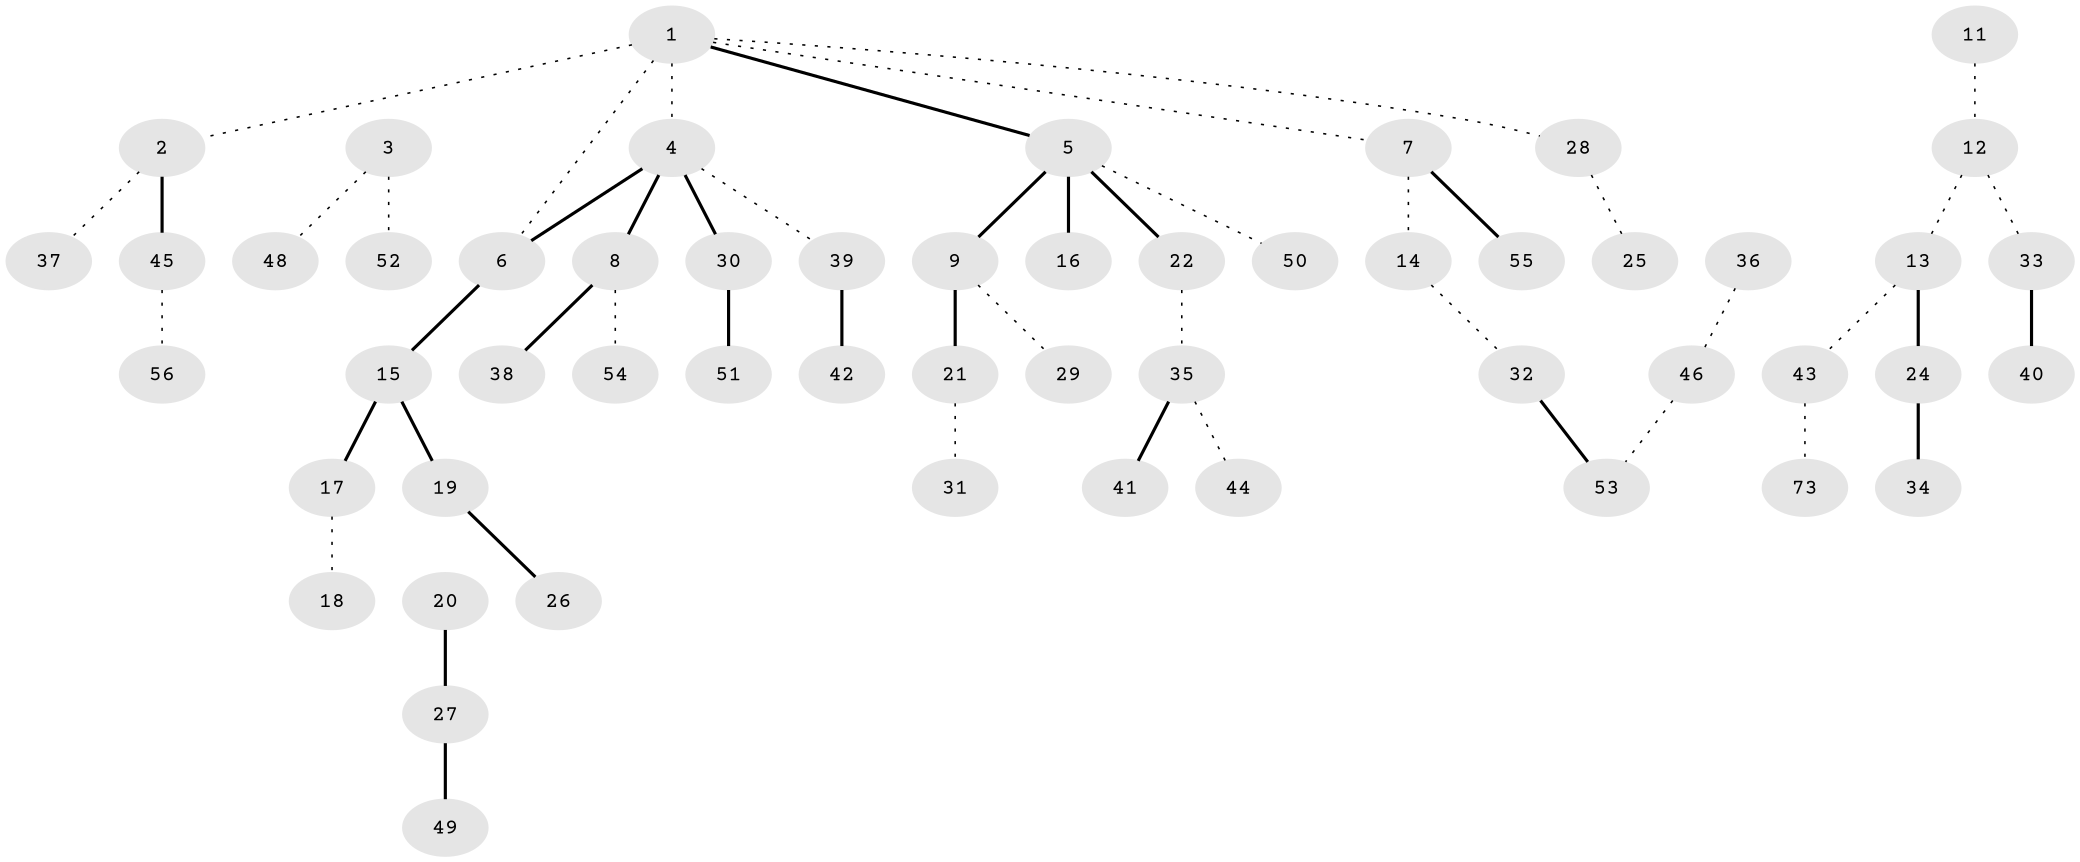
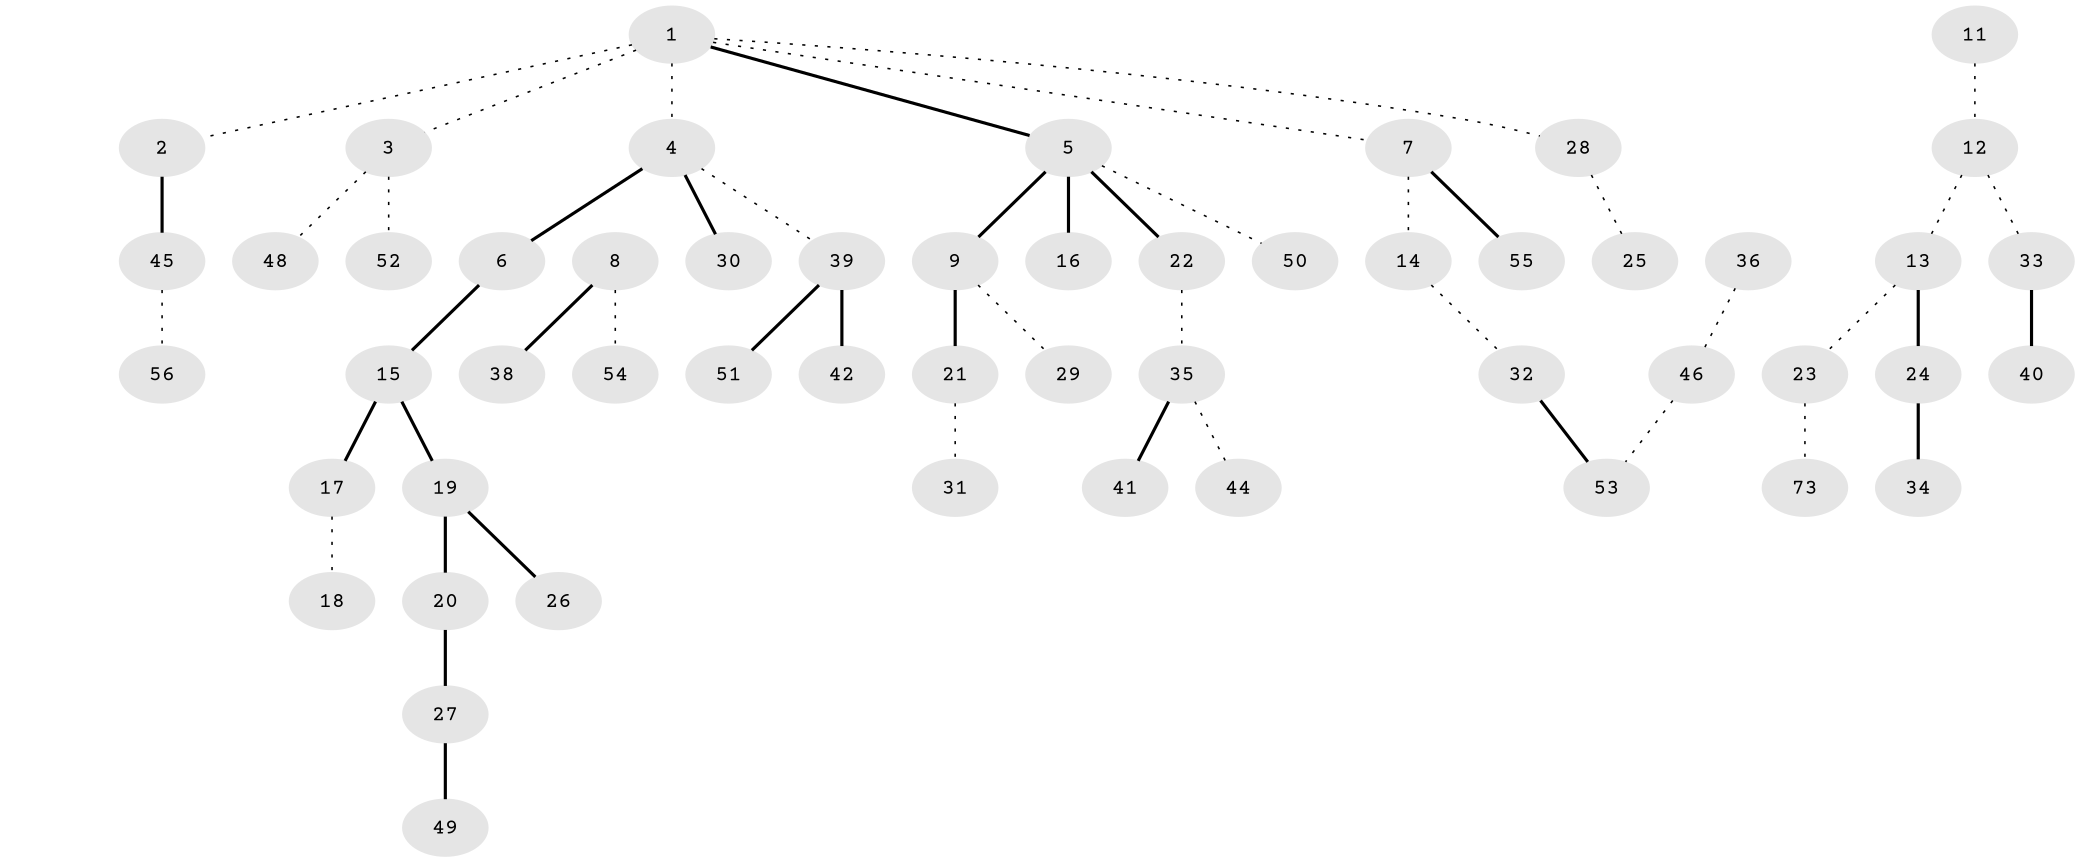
(587, 148) -> (530, 91)
(644, 205) -> none
(49, 261) -> none
(729, 318) -> (785, 318)
(1805, 375) -> (1805, 375)
none -> (445, 545)
